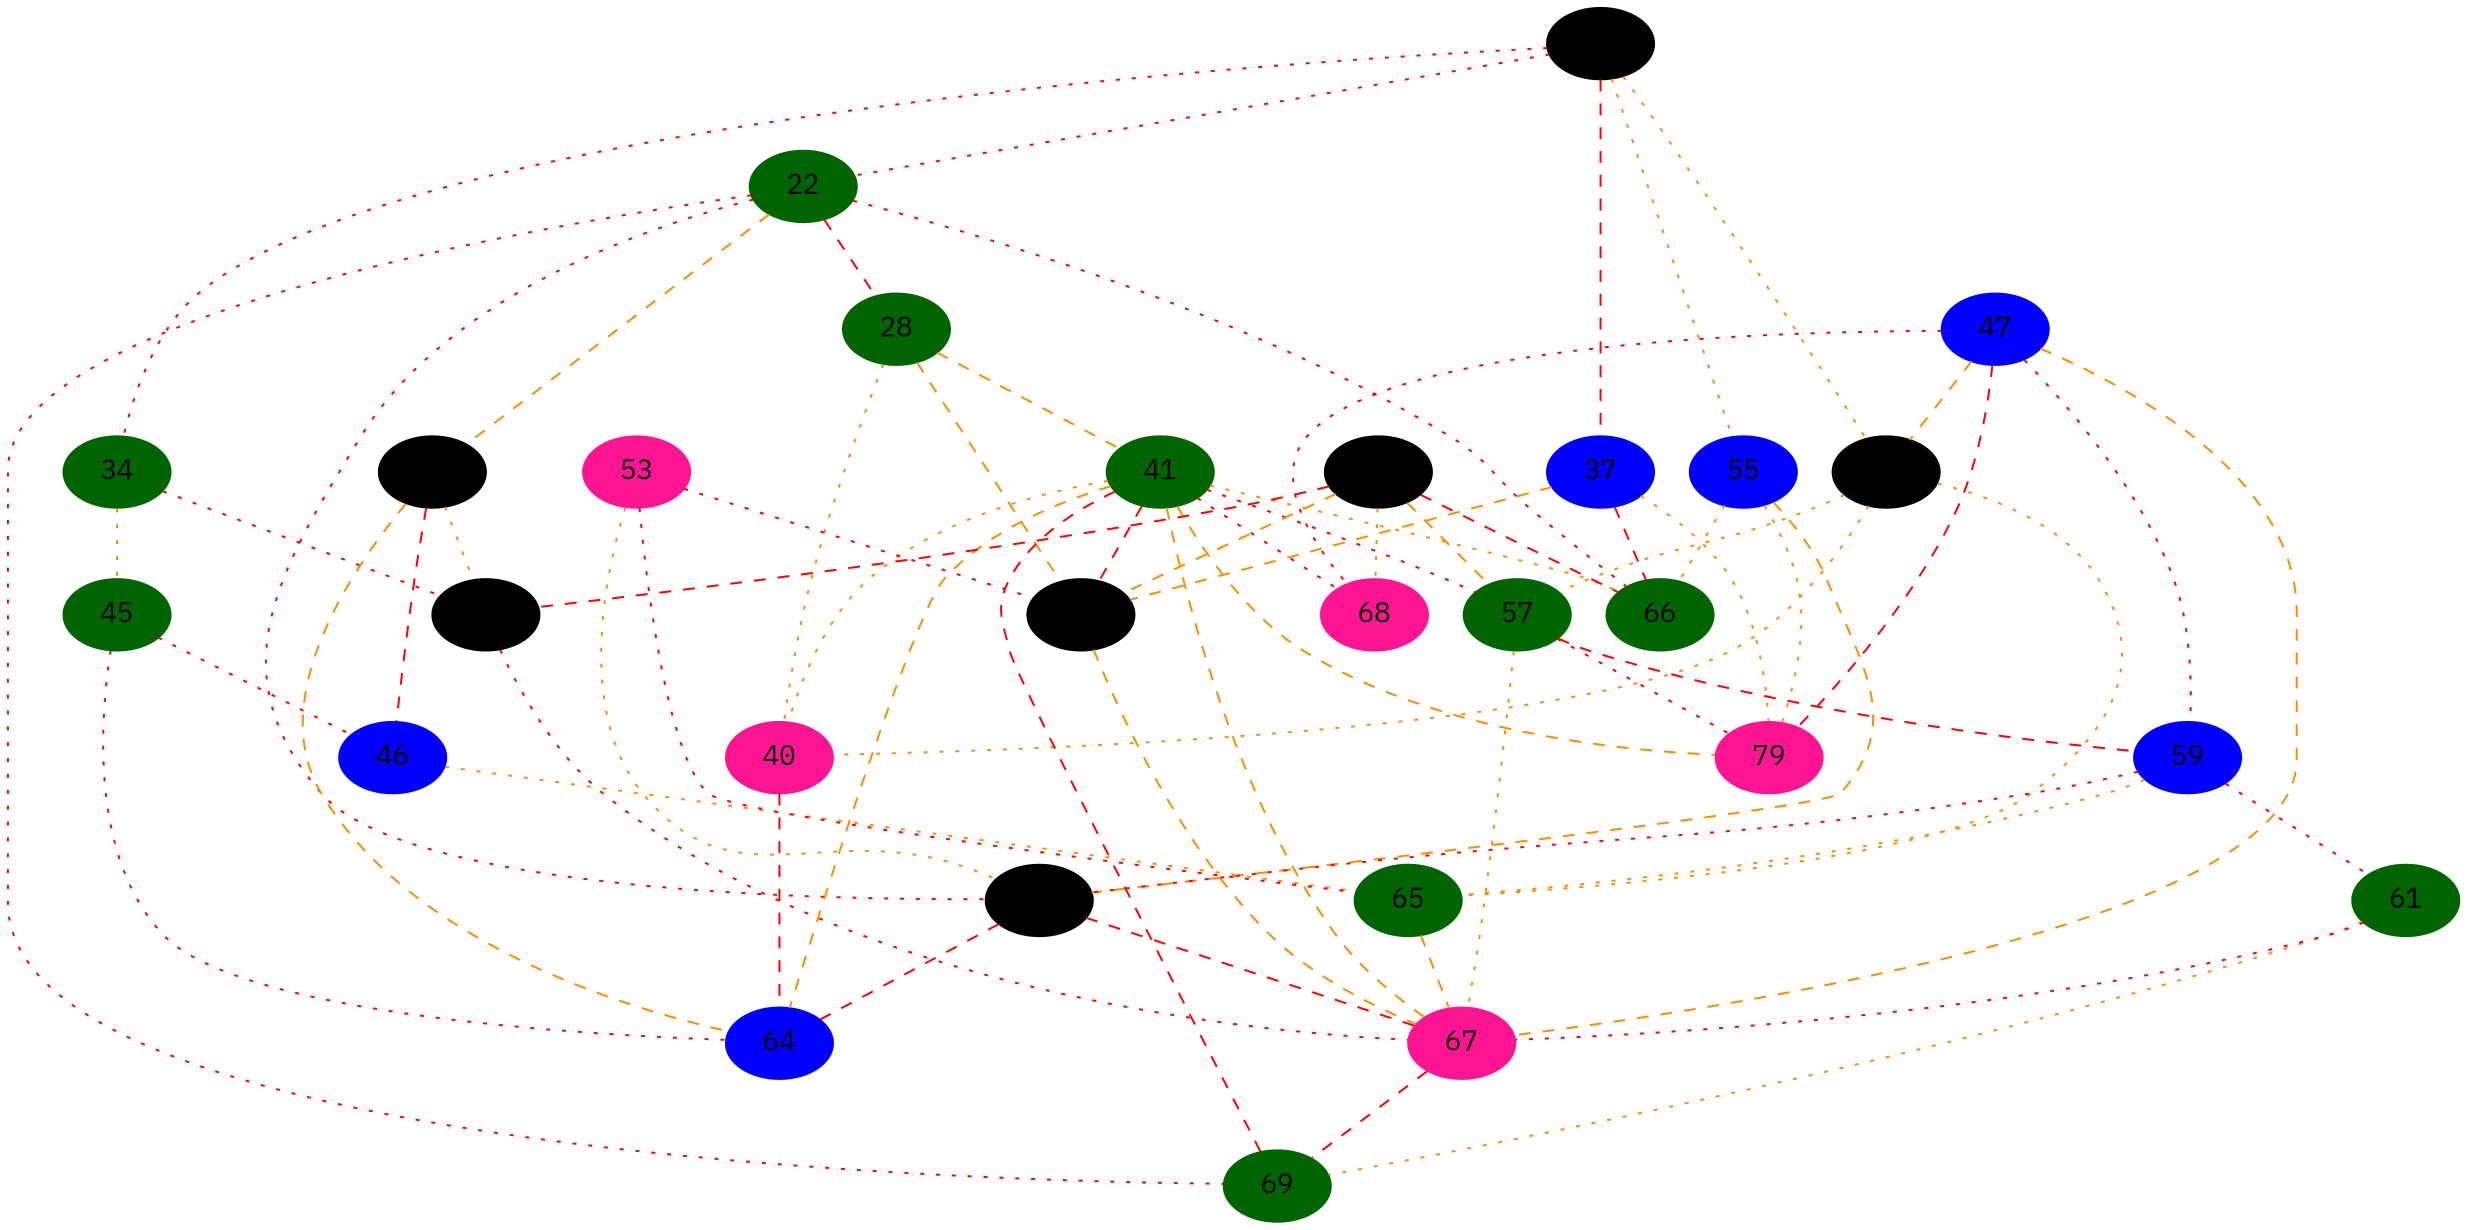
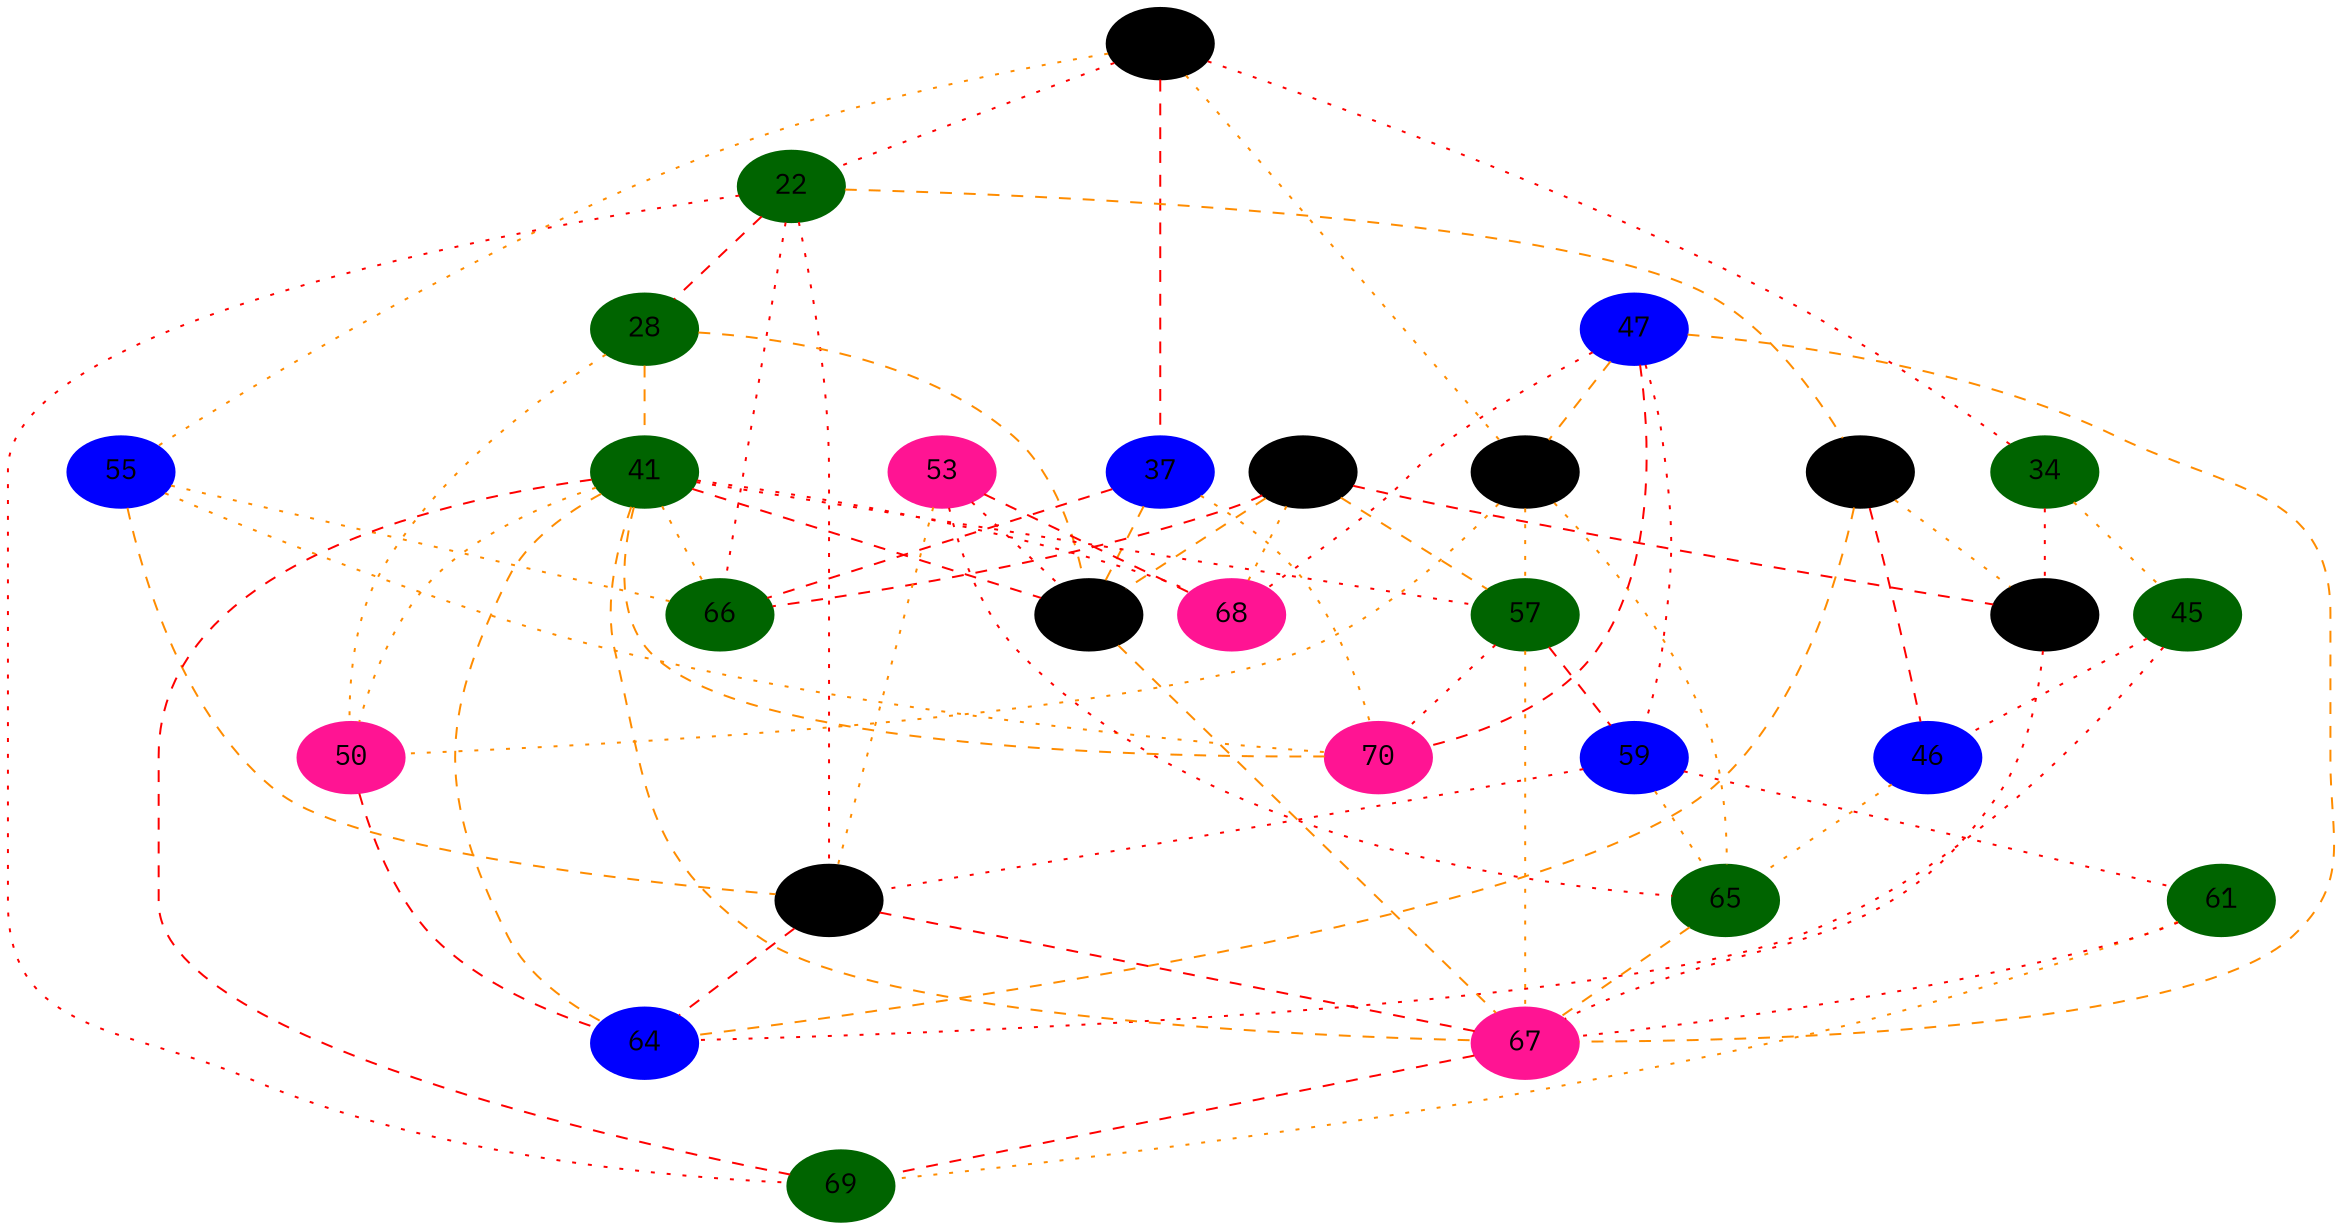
none -> (1046, 524)
(779, 758) -> (351, 758)
(1769, 758) -> (1378, 758)
